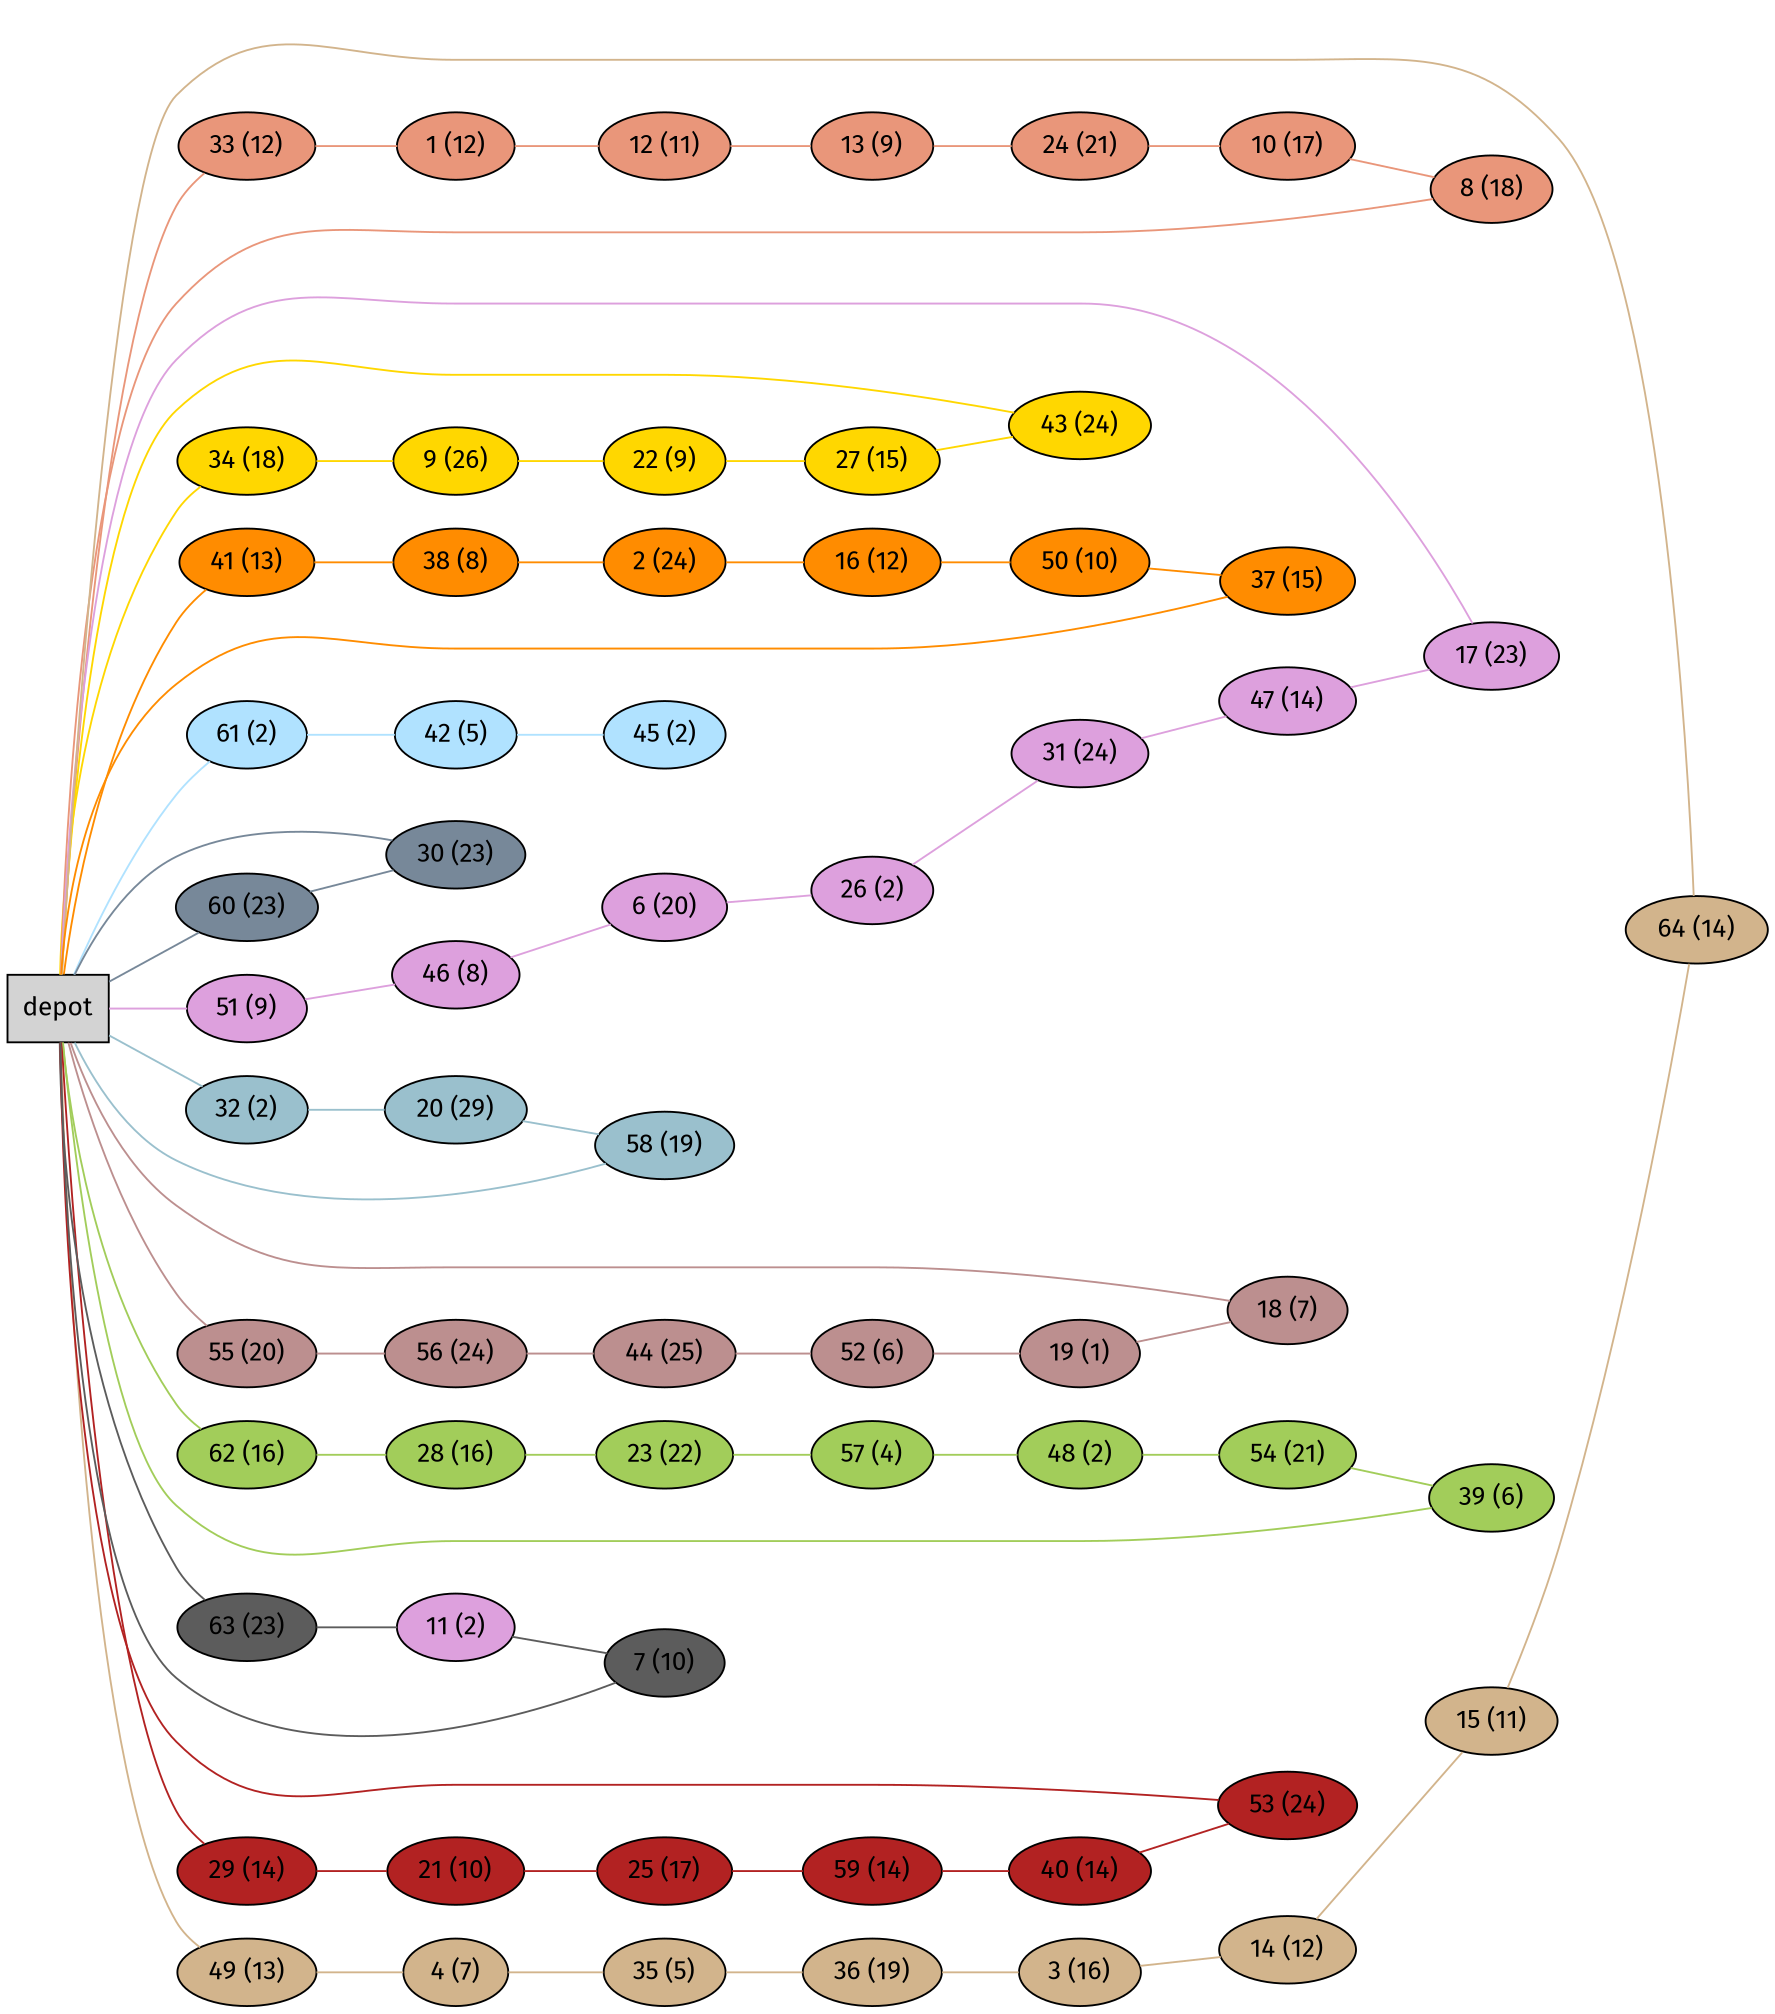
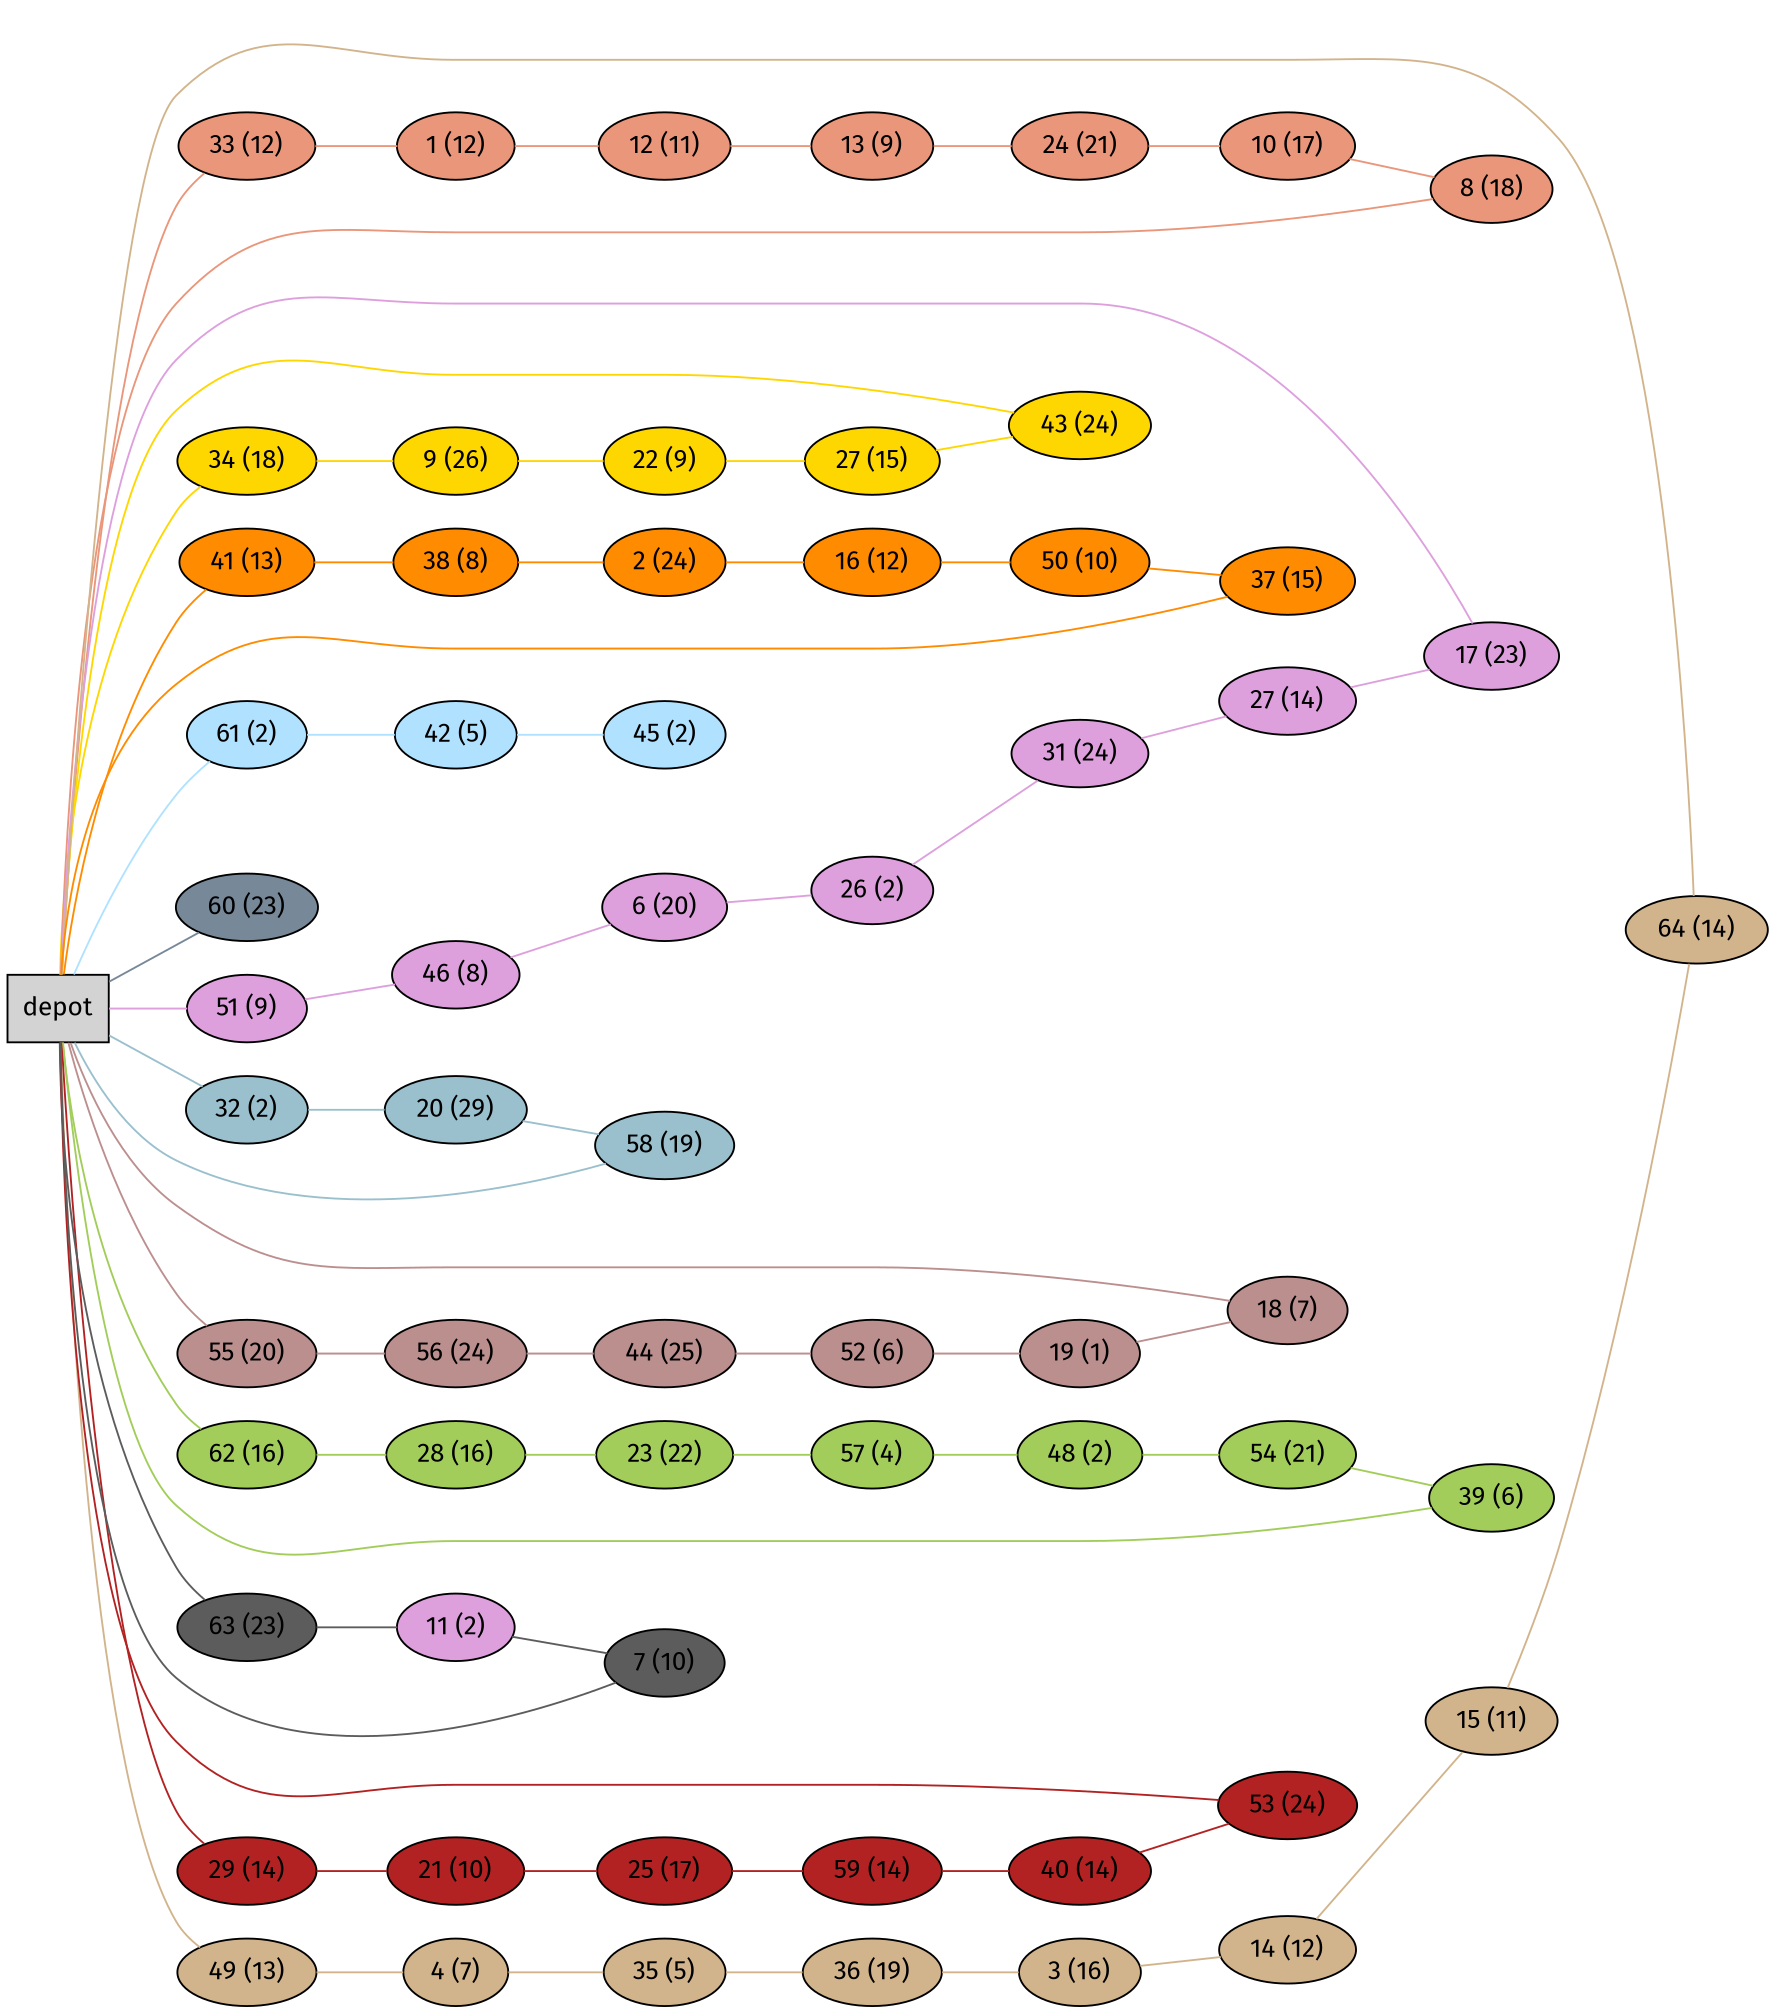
(1288, 701) -> (1288, 701)
(456, 855) -> none
